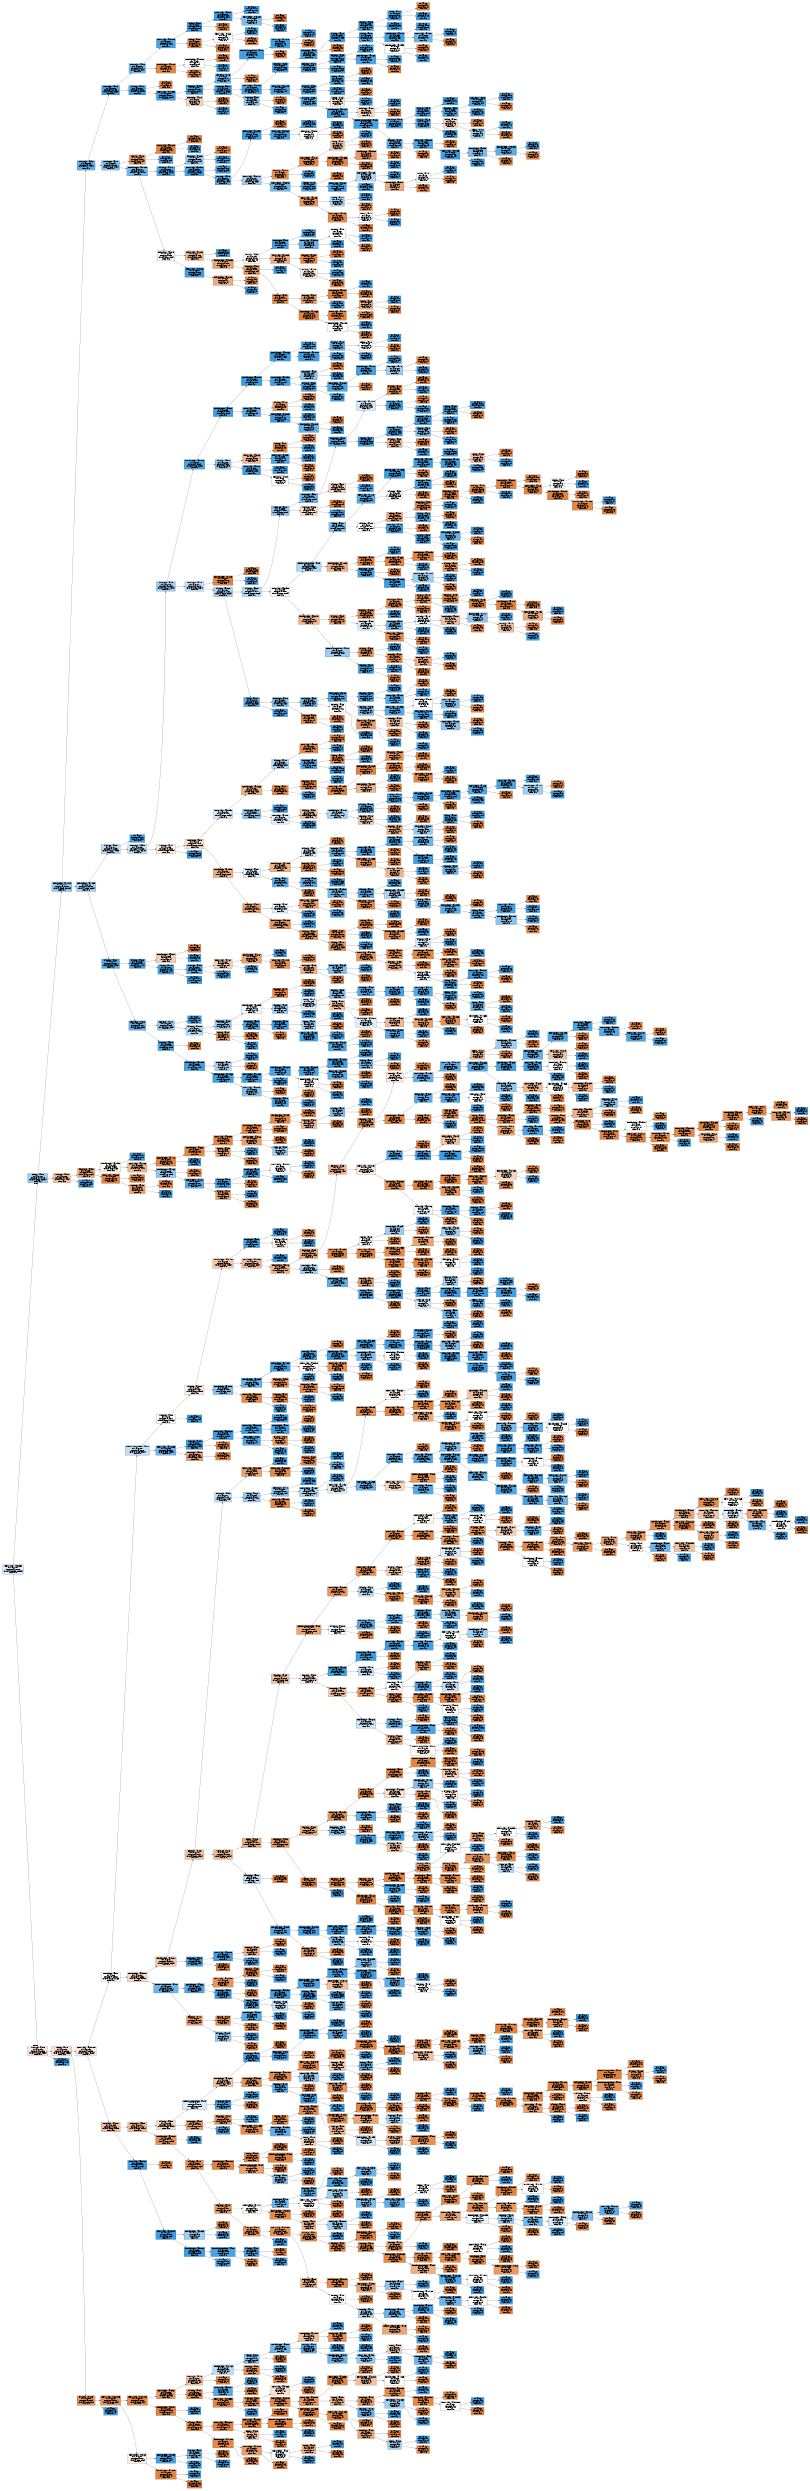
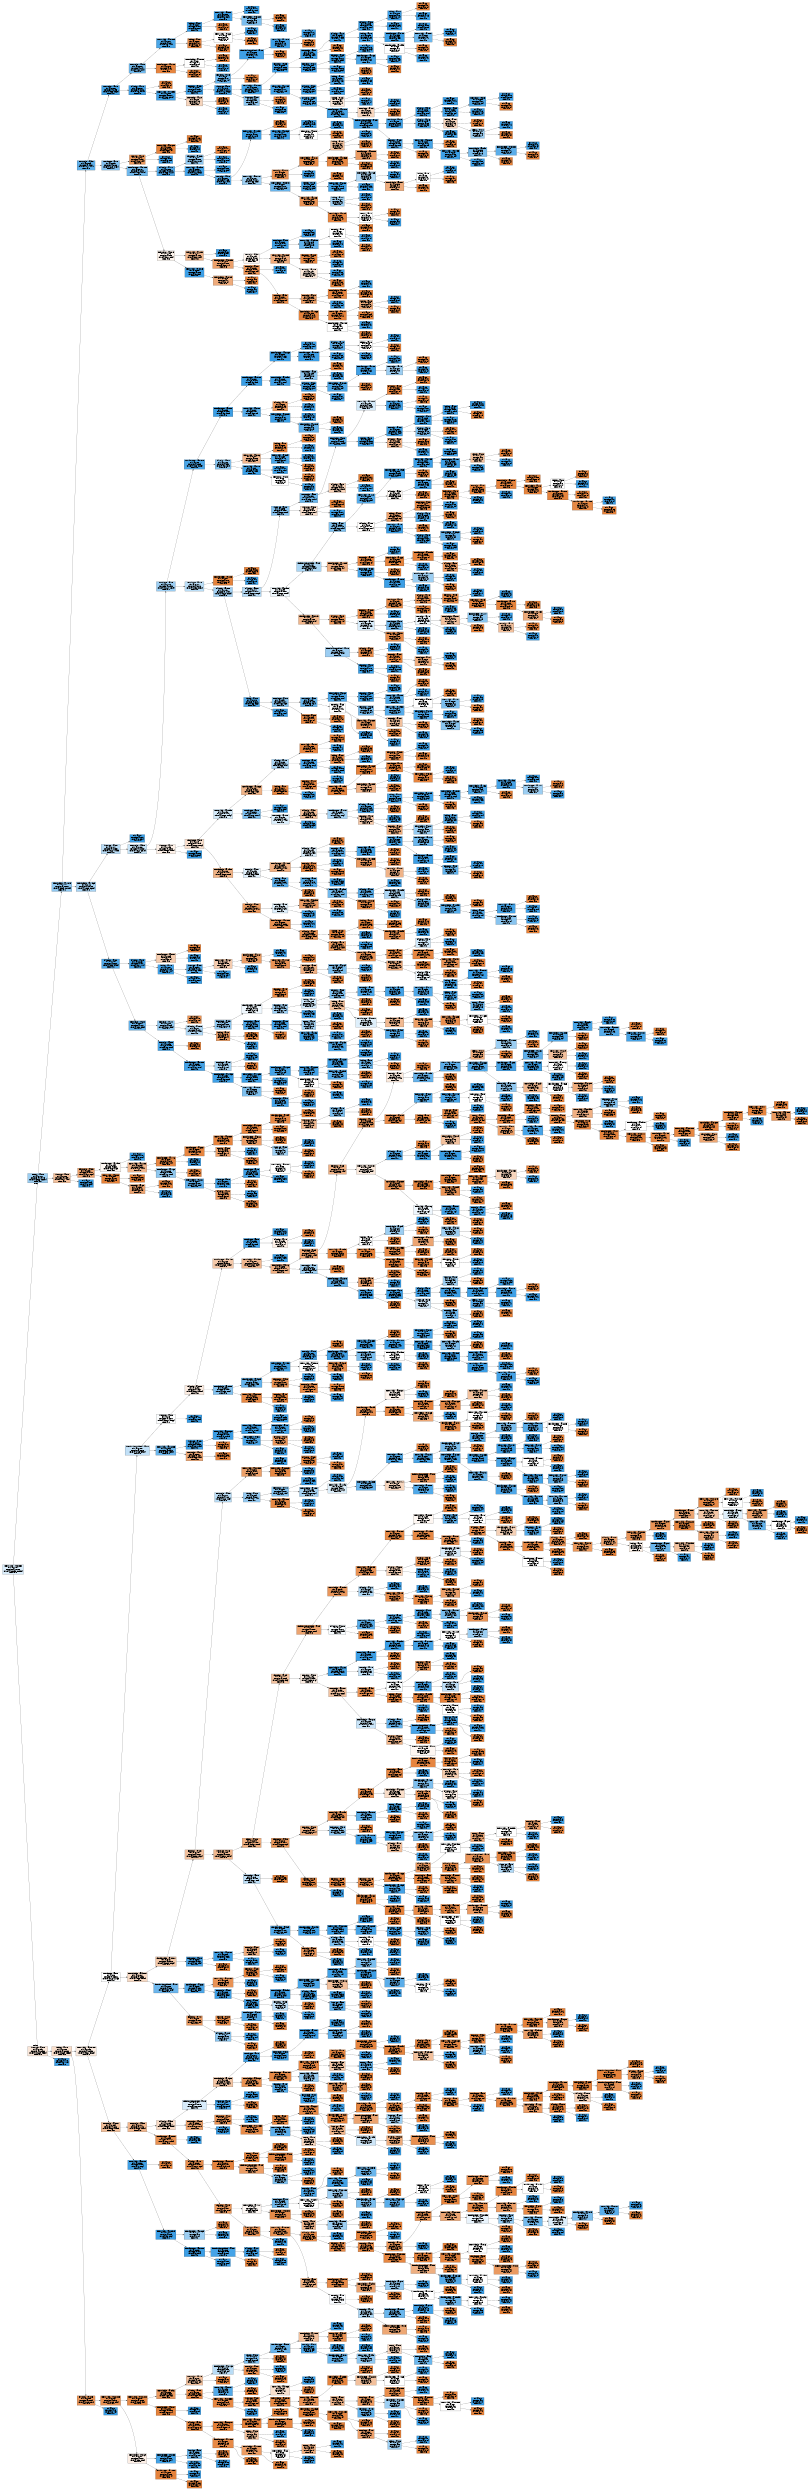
(194, 1020) -> (194, 1020)
(558, 1108) -> (558, 1108)
(309, 1409) -> none
(337, 1466) -> (337, 1466)
(450, 1530) -> none
